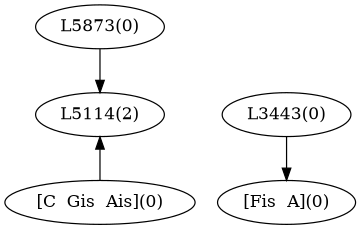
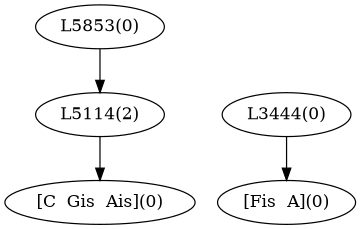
(100, 27) -> (100, 27)
(287, 115) -> (287, 115)
(100, 165) -> (100, 153)
